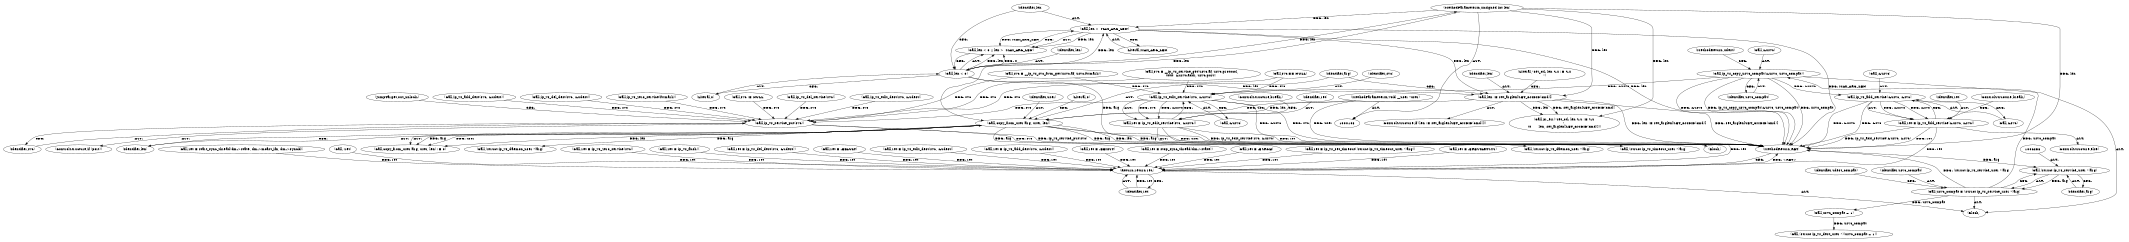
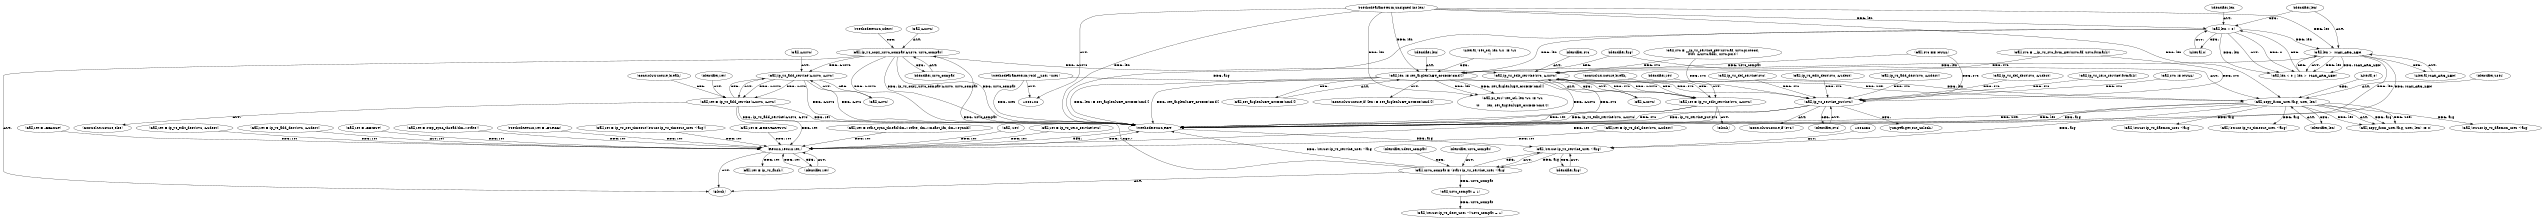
(1211, 51) -> (1820, 19)
(1277, 87) -> (1744, 65)
none -> (1265, 102)
(582, 113) -> (1869, 115)
none -> (1936, 133)
(79, 149) -> (1771, 128)
(1256, 149) -> (535, 128)
(1093, 160) -> (437, 139)
(905, 164) -> (765, 157)
(1974, 192) -> (1460, 171)
